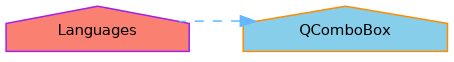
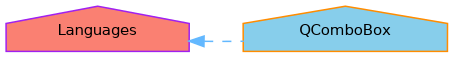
(210, 21) -> (224, 41)
